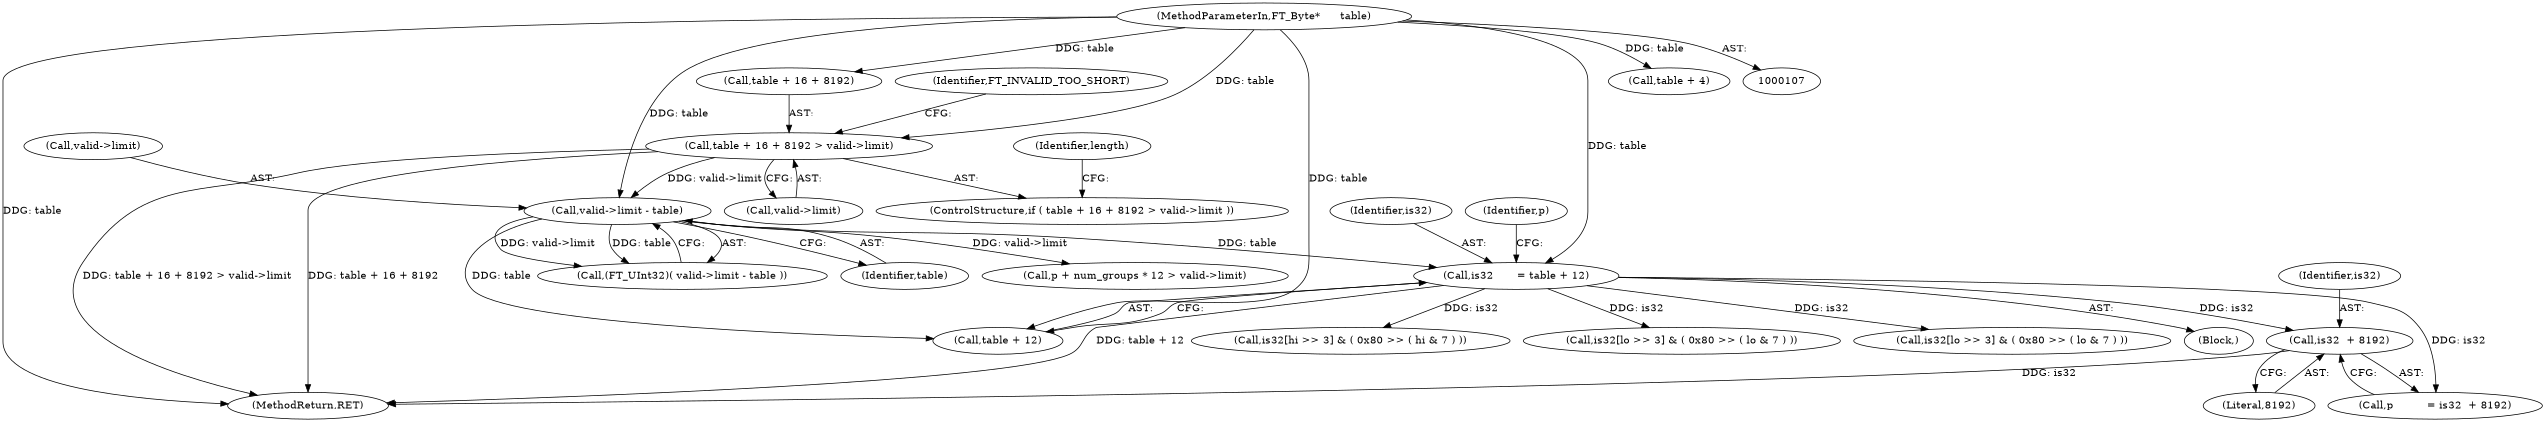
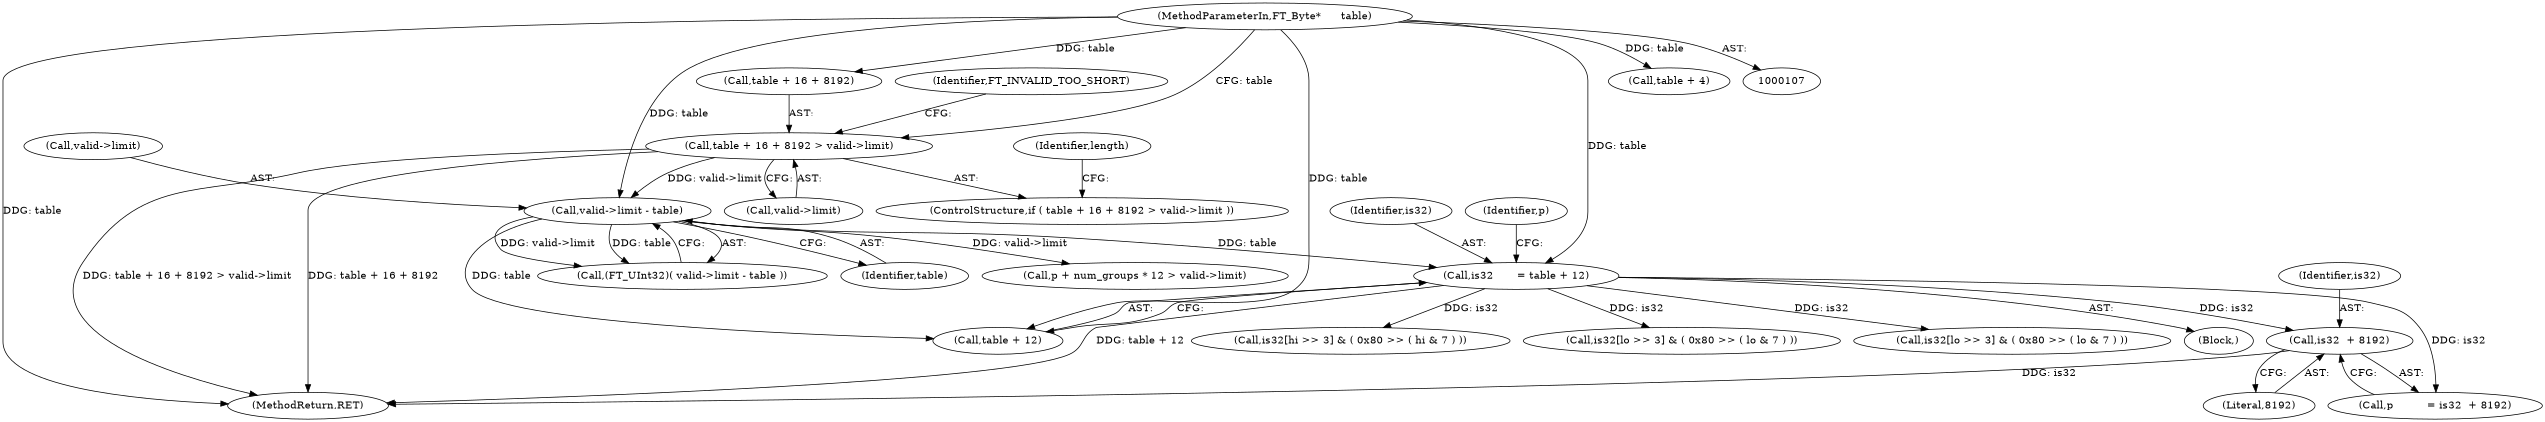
(1245, 81) -> (1244, 81)
